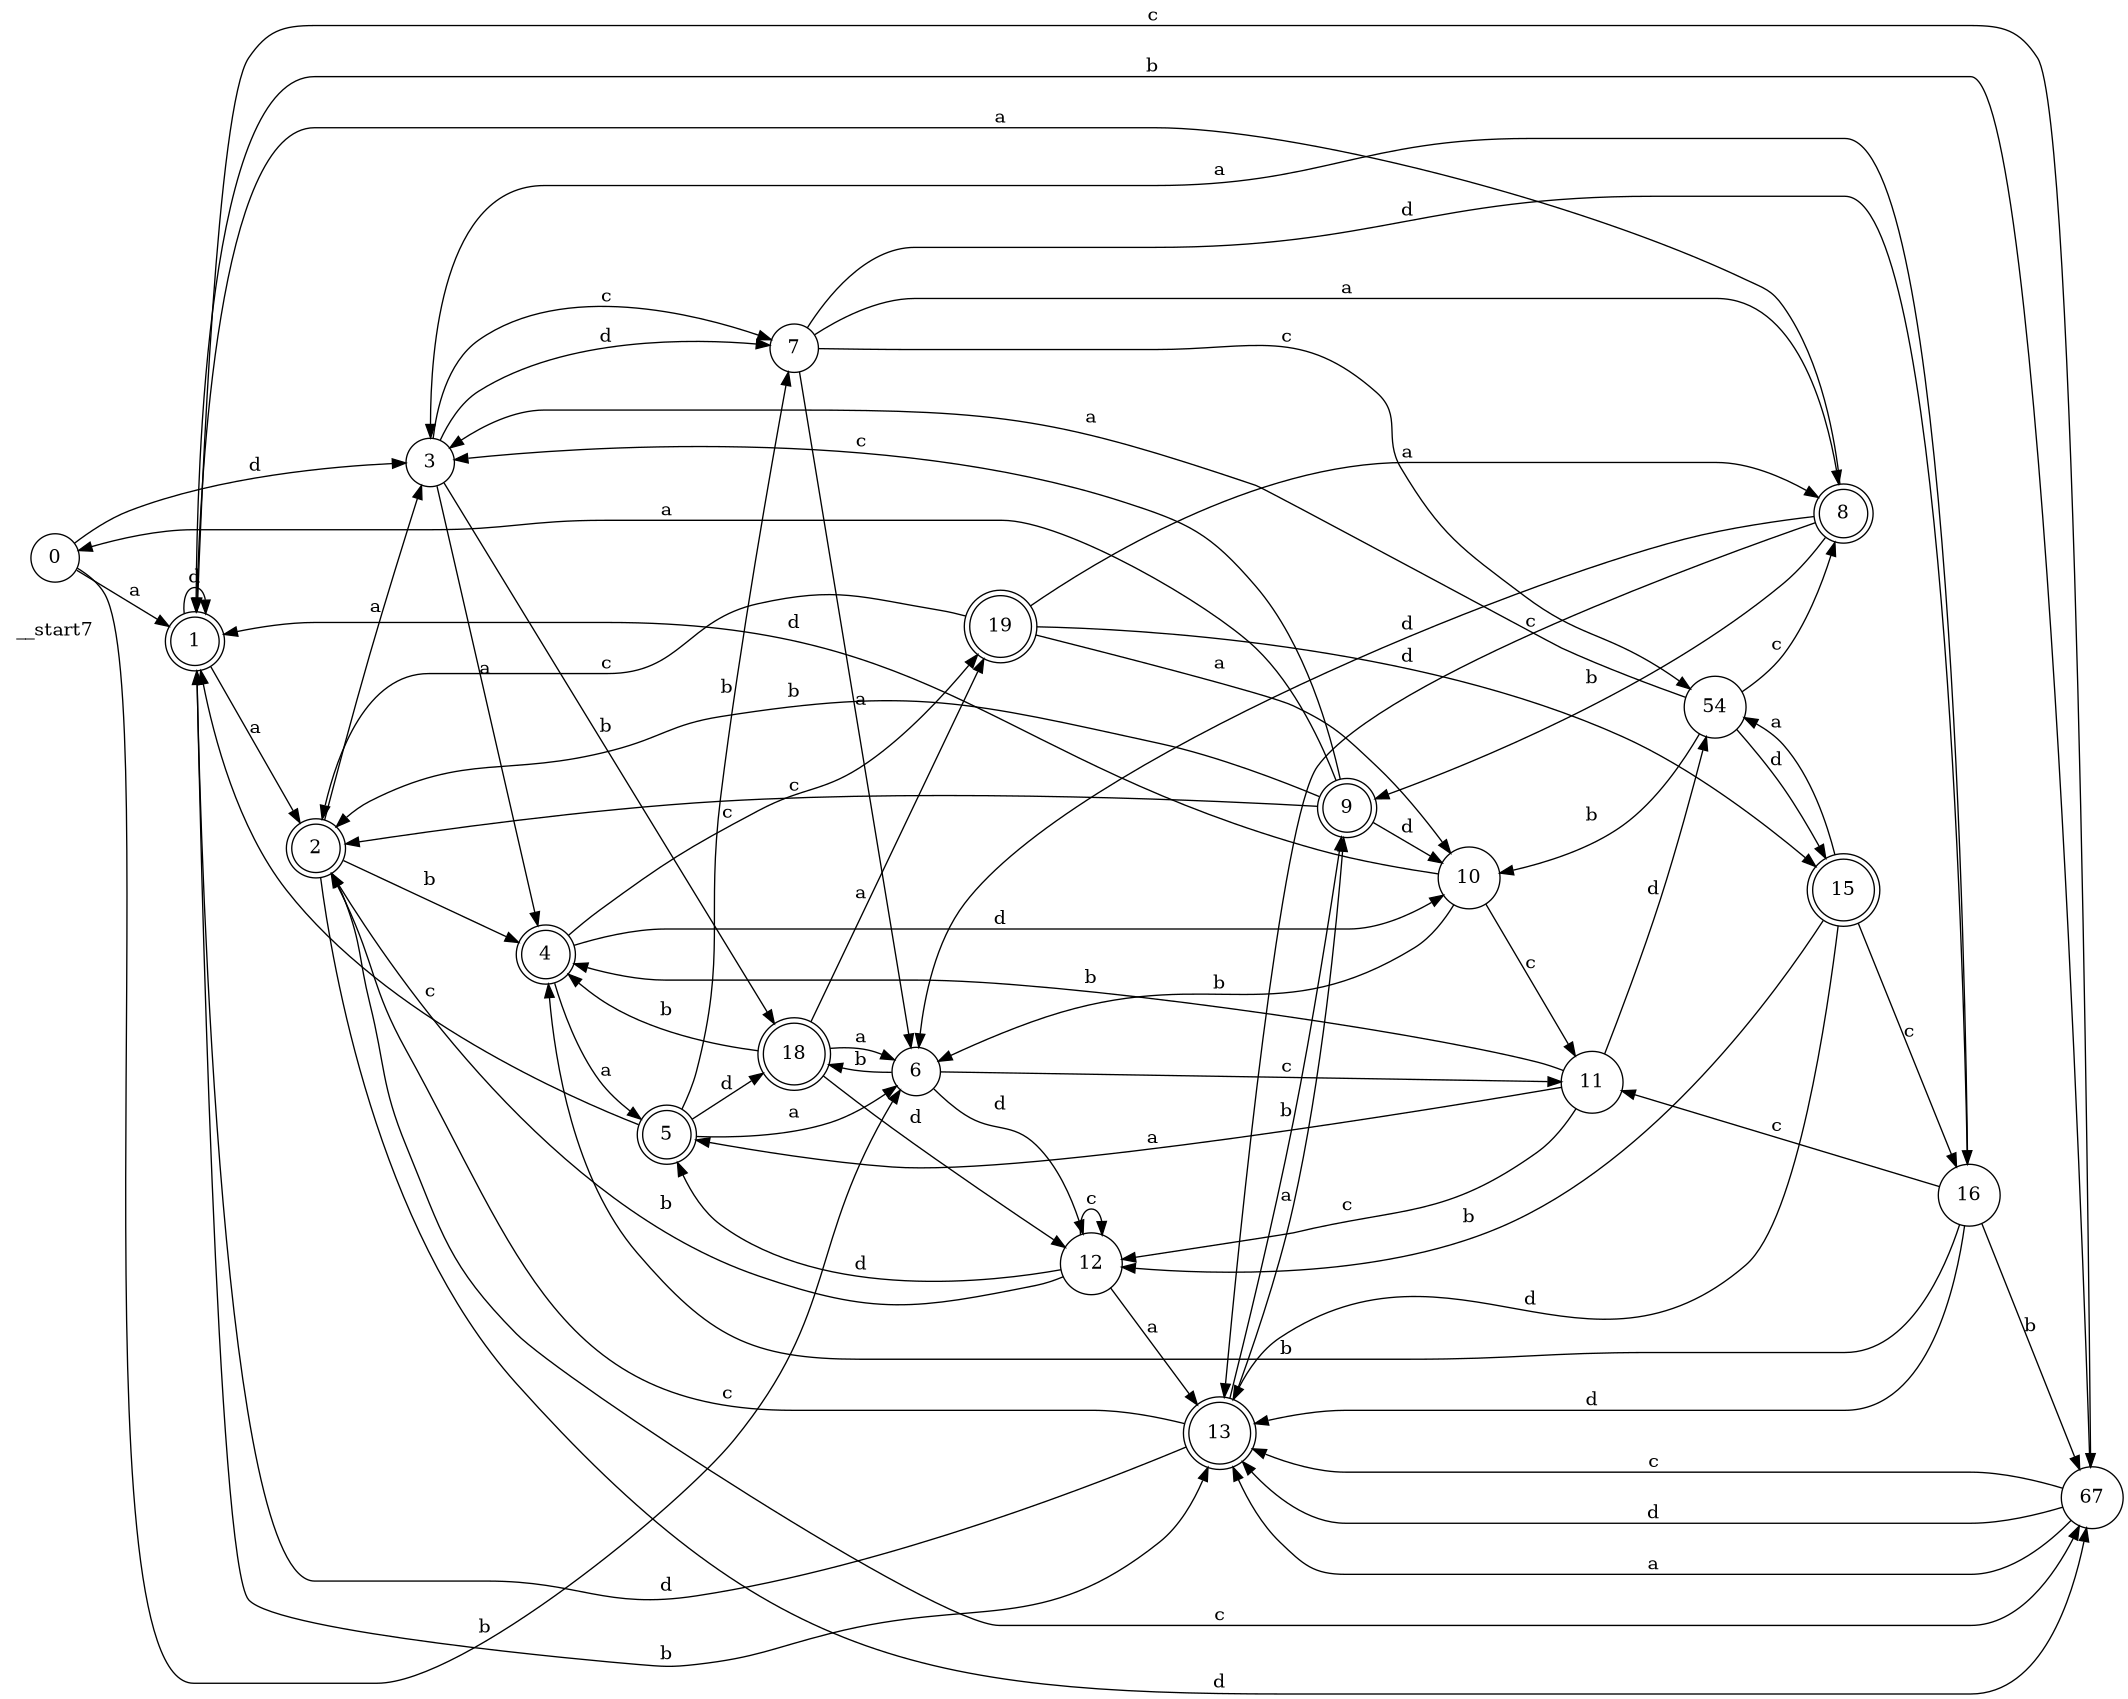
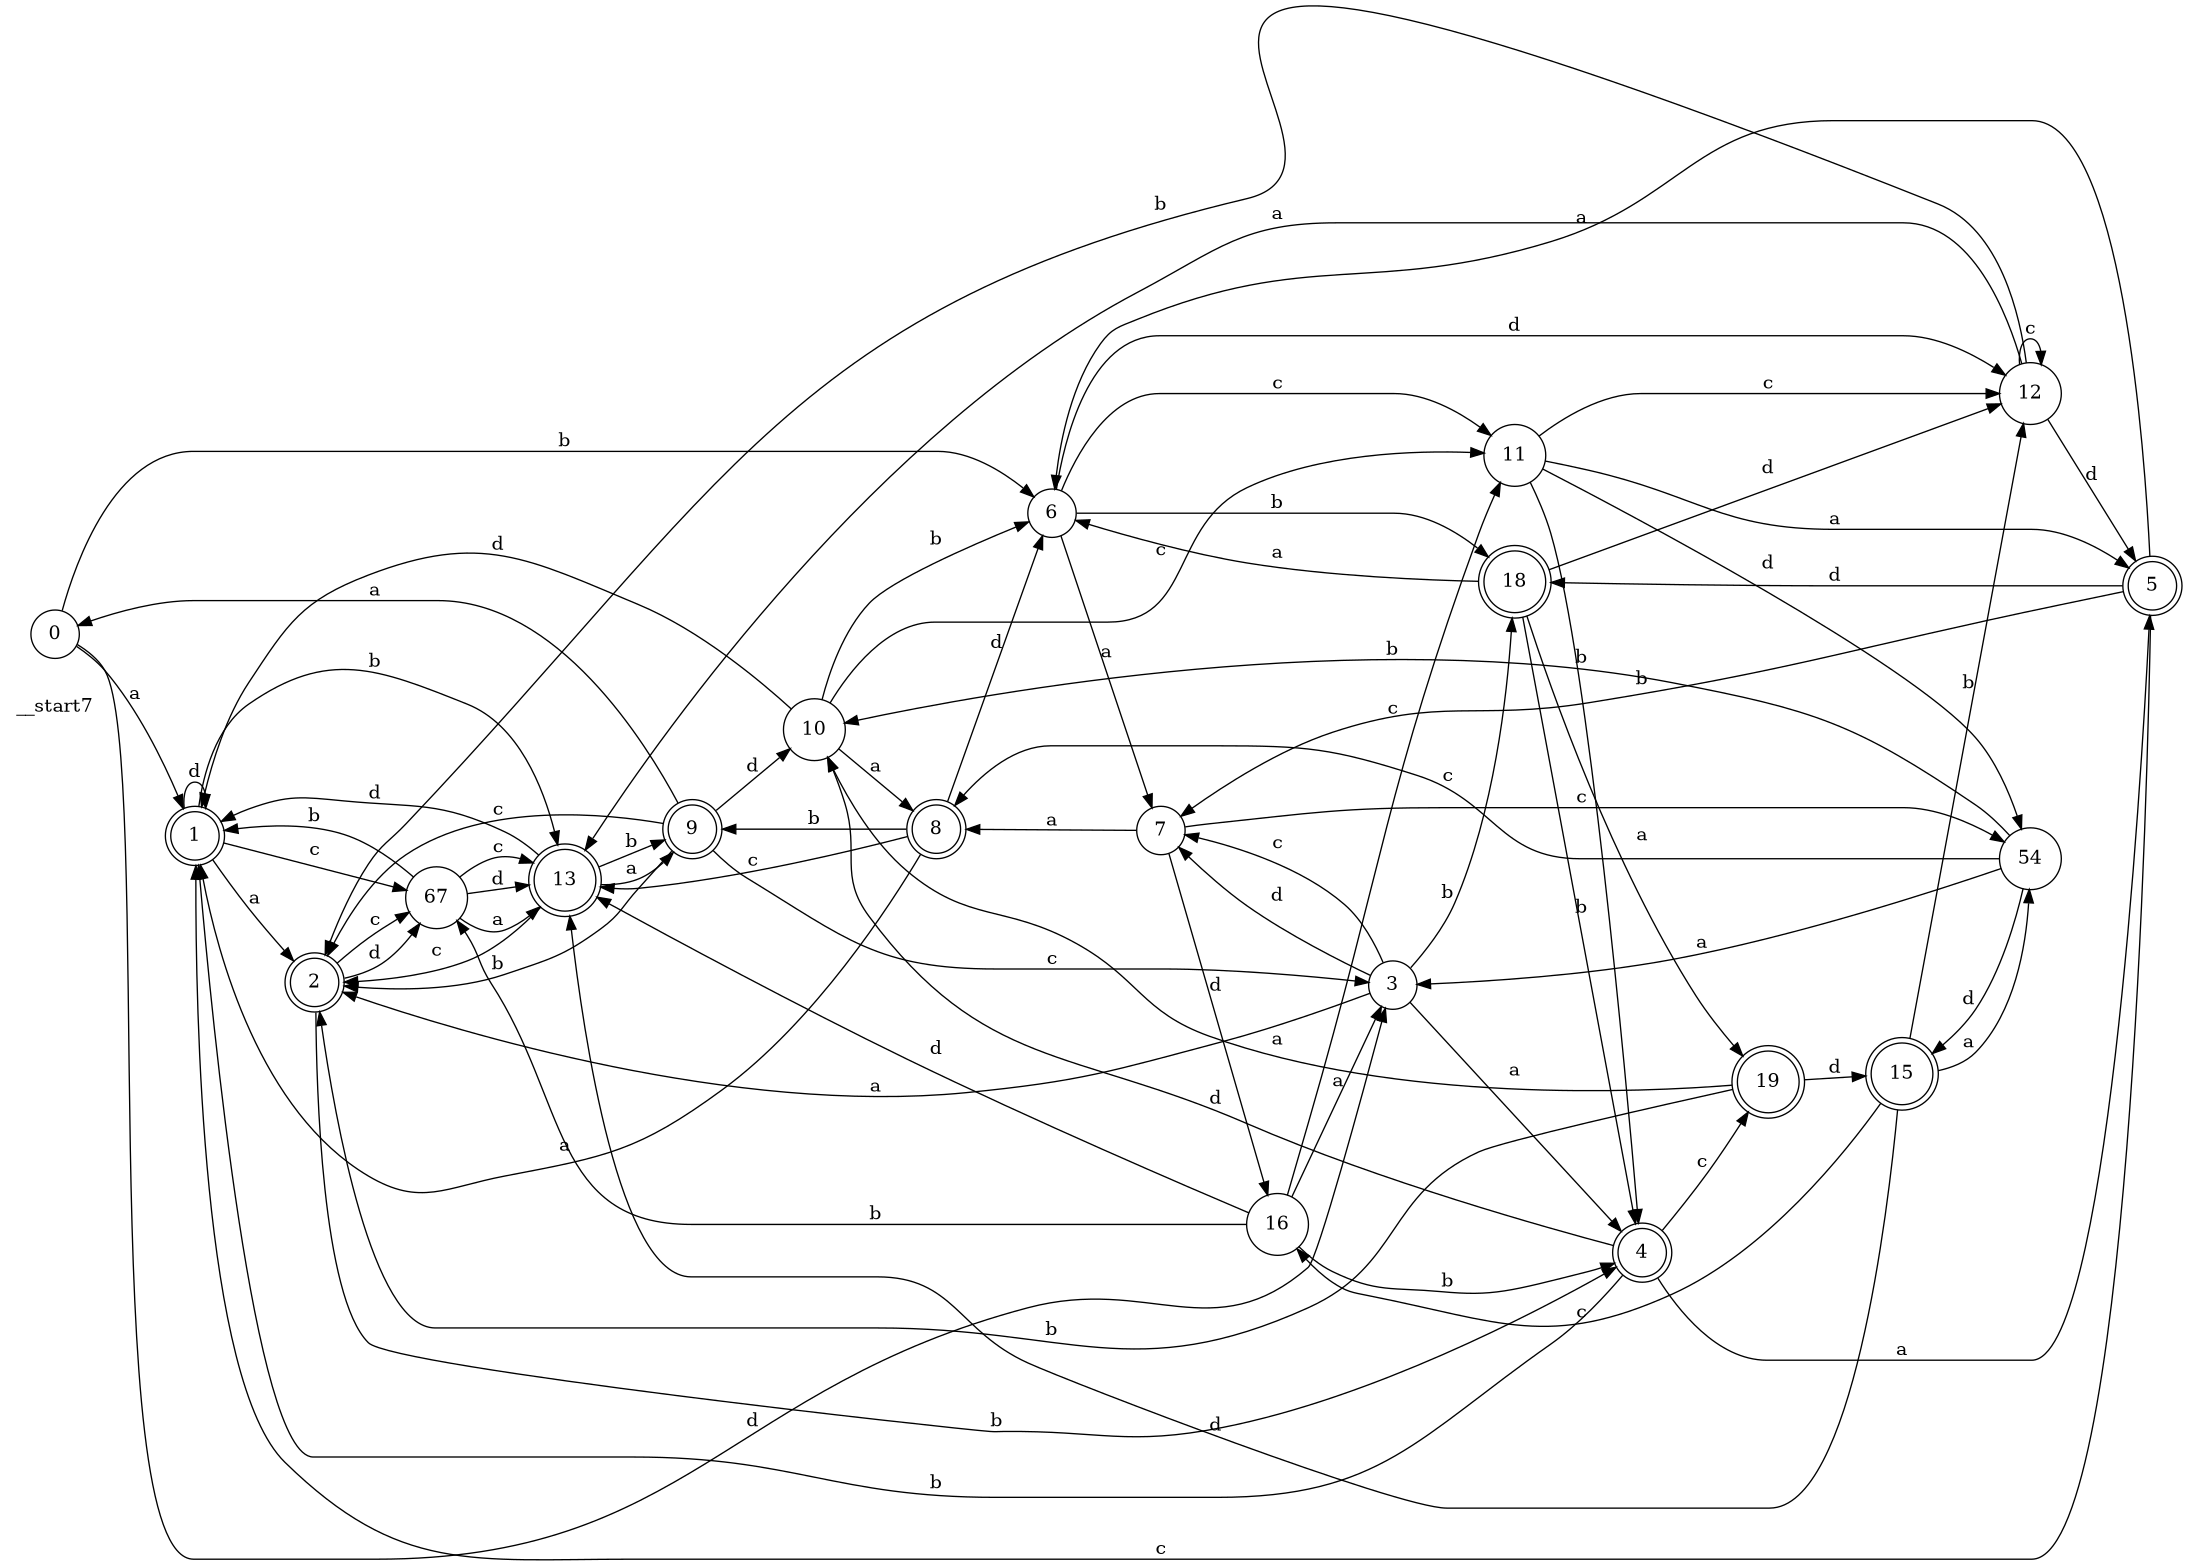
(1385, 464) -> (871, 775)
(369, 659) -> (864, 1096)
(606, 663) -> (1052, 1330)
(851, 686) -> (1104, 666)
none -> (755, 1466)
